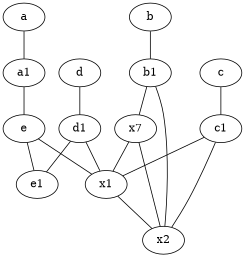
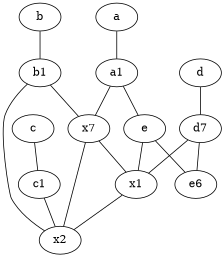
none -> (103, 101)
(80, 129) -> (200, 129)
(162, 158) -> none
(37, 184) -> (196, 184)
